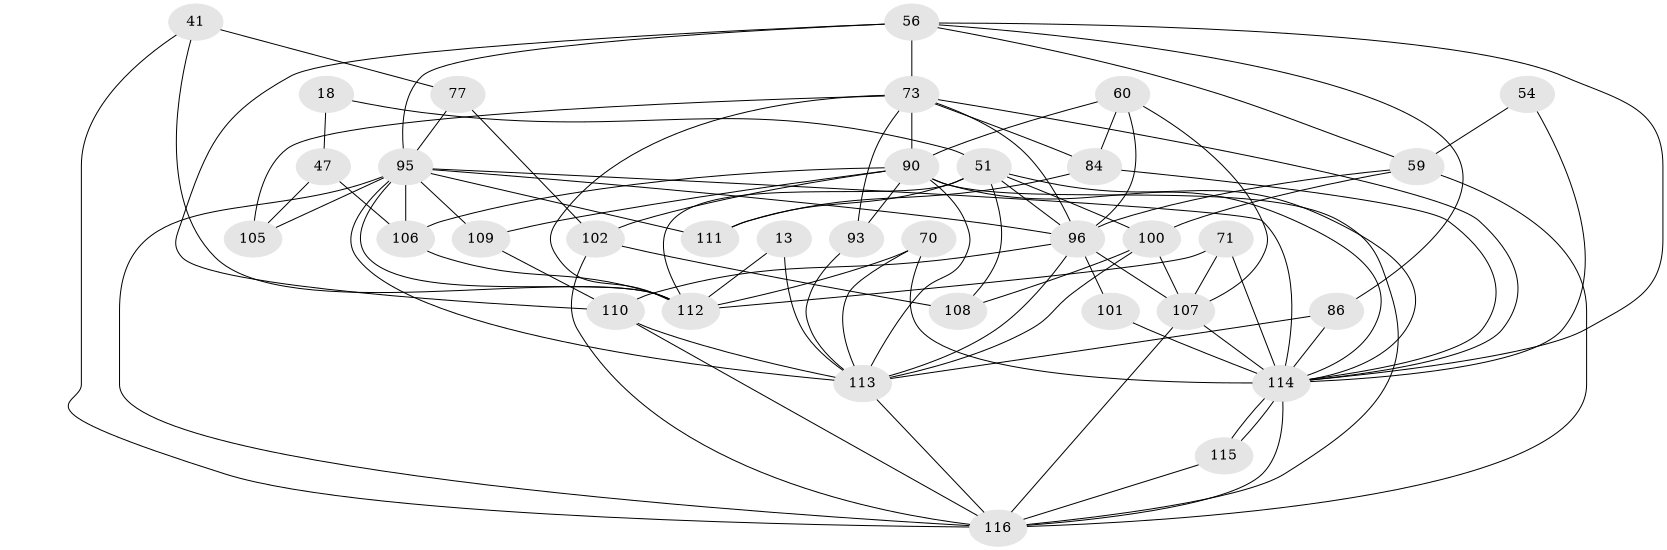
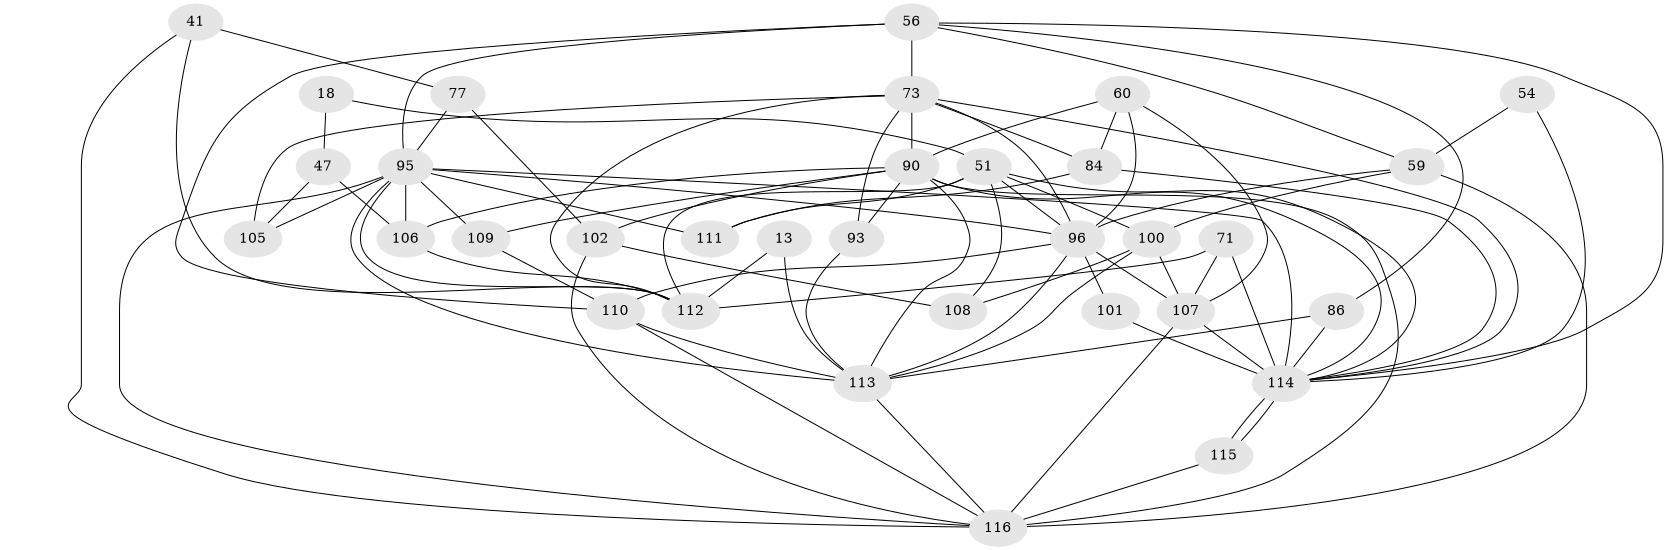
(929, 239) -> none
(1253, 480) -> none
